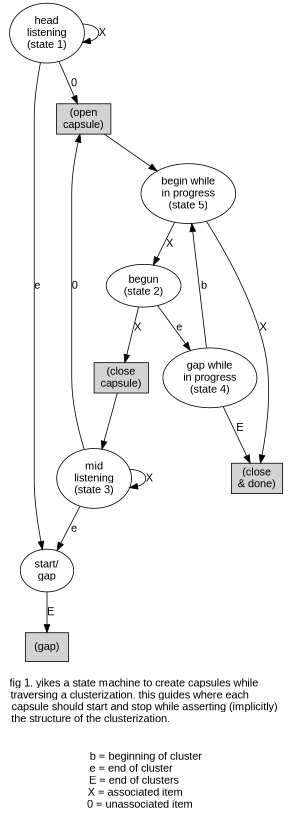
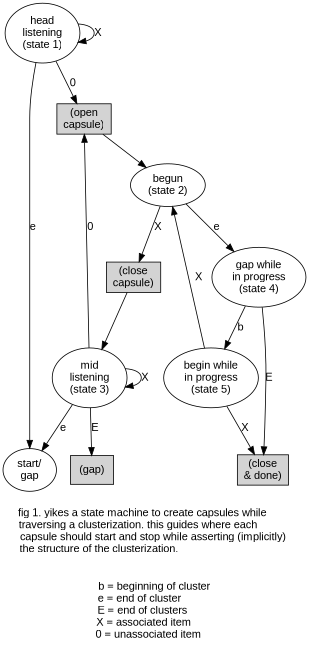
(127, 150) -> (121, 148)
(47, 608) -> (91, 428)
